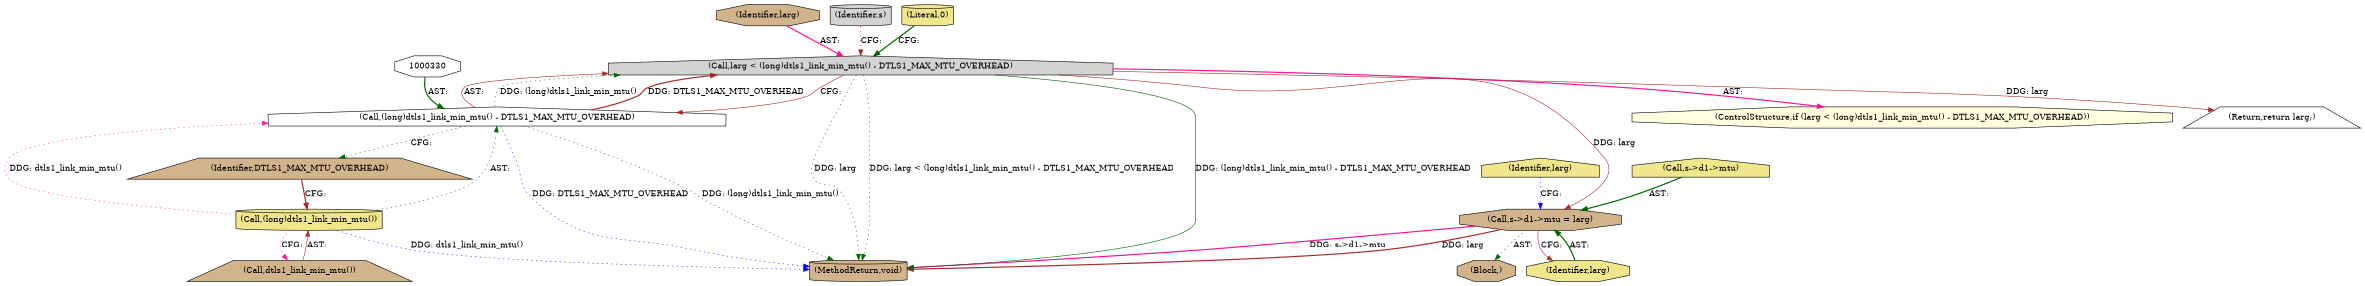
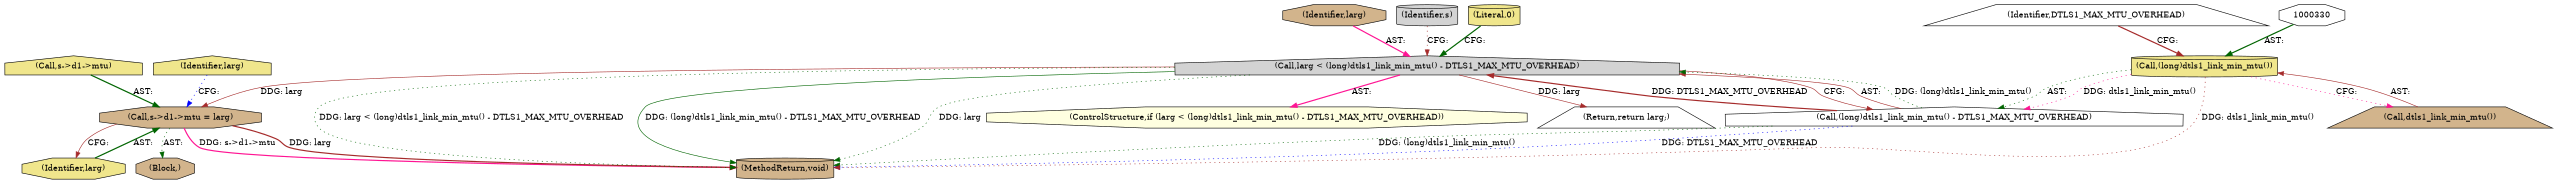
(427, 94) -> (2263, 39)
(405, 141) -> none
(300, 169) -> (2096, 15)
(569, 262) -> (1544, 156)
